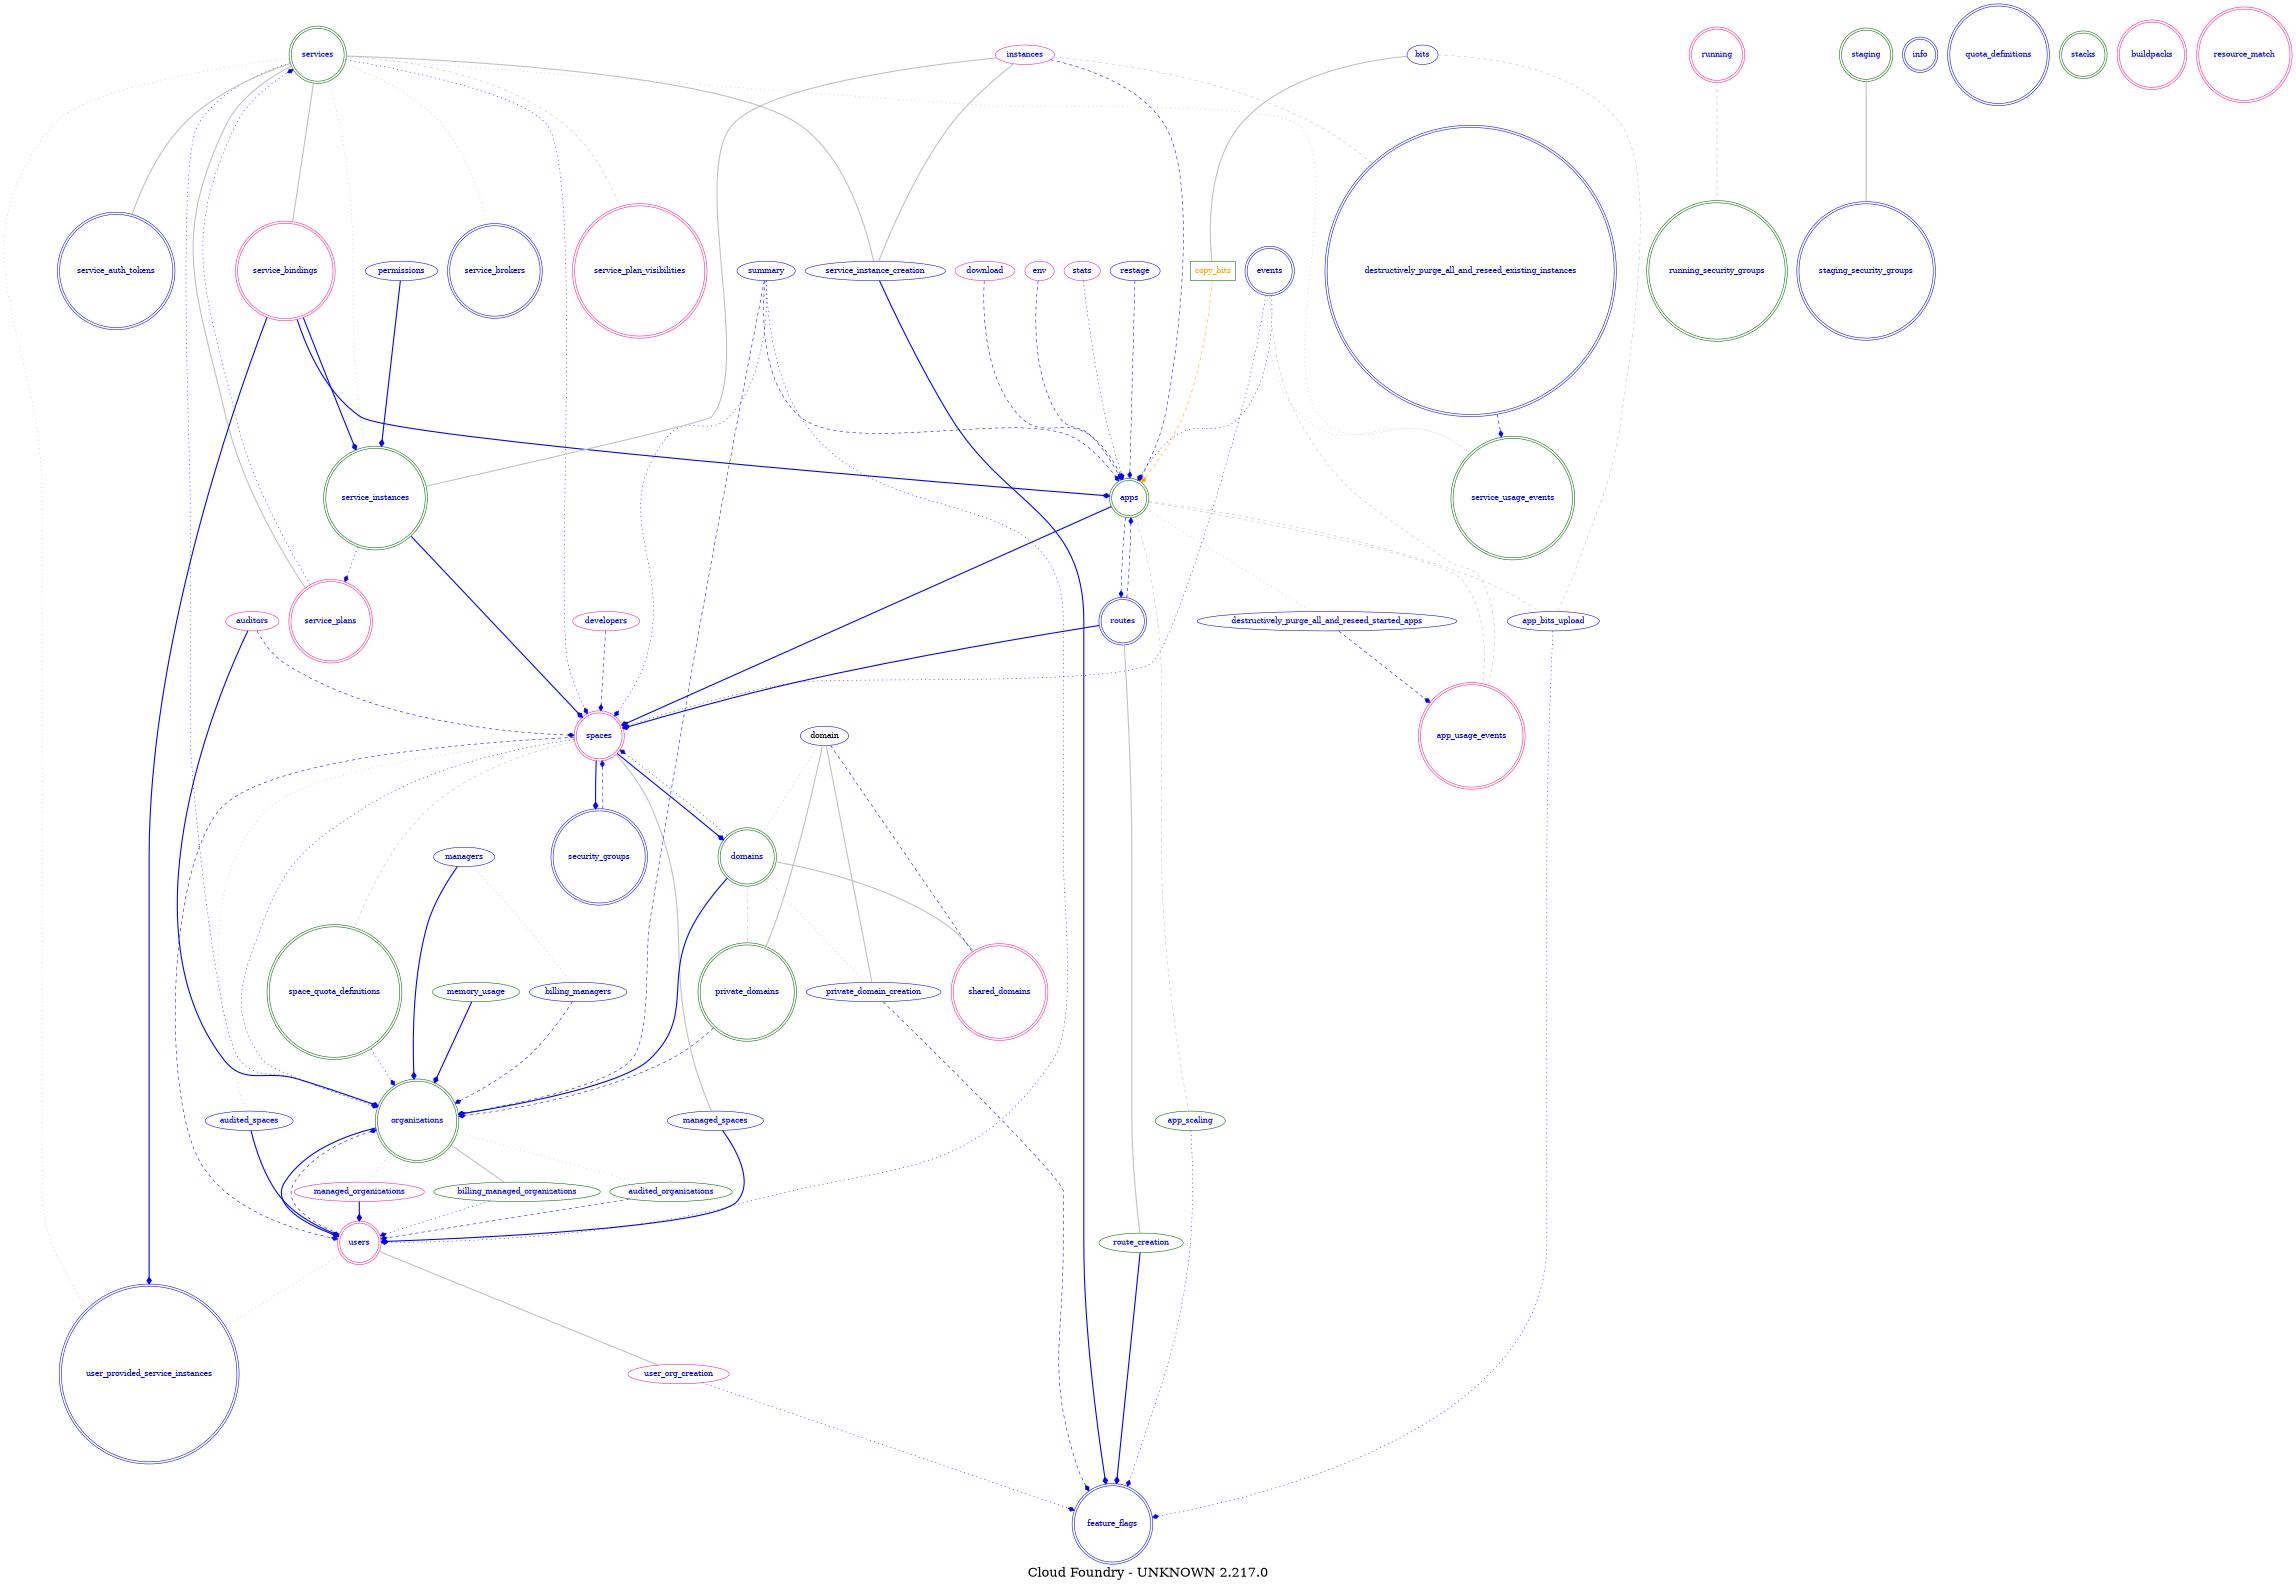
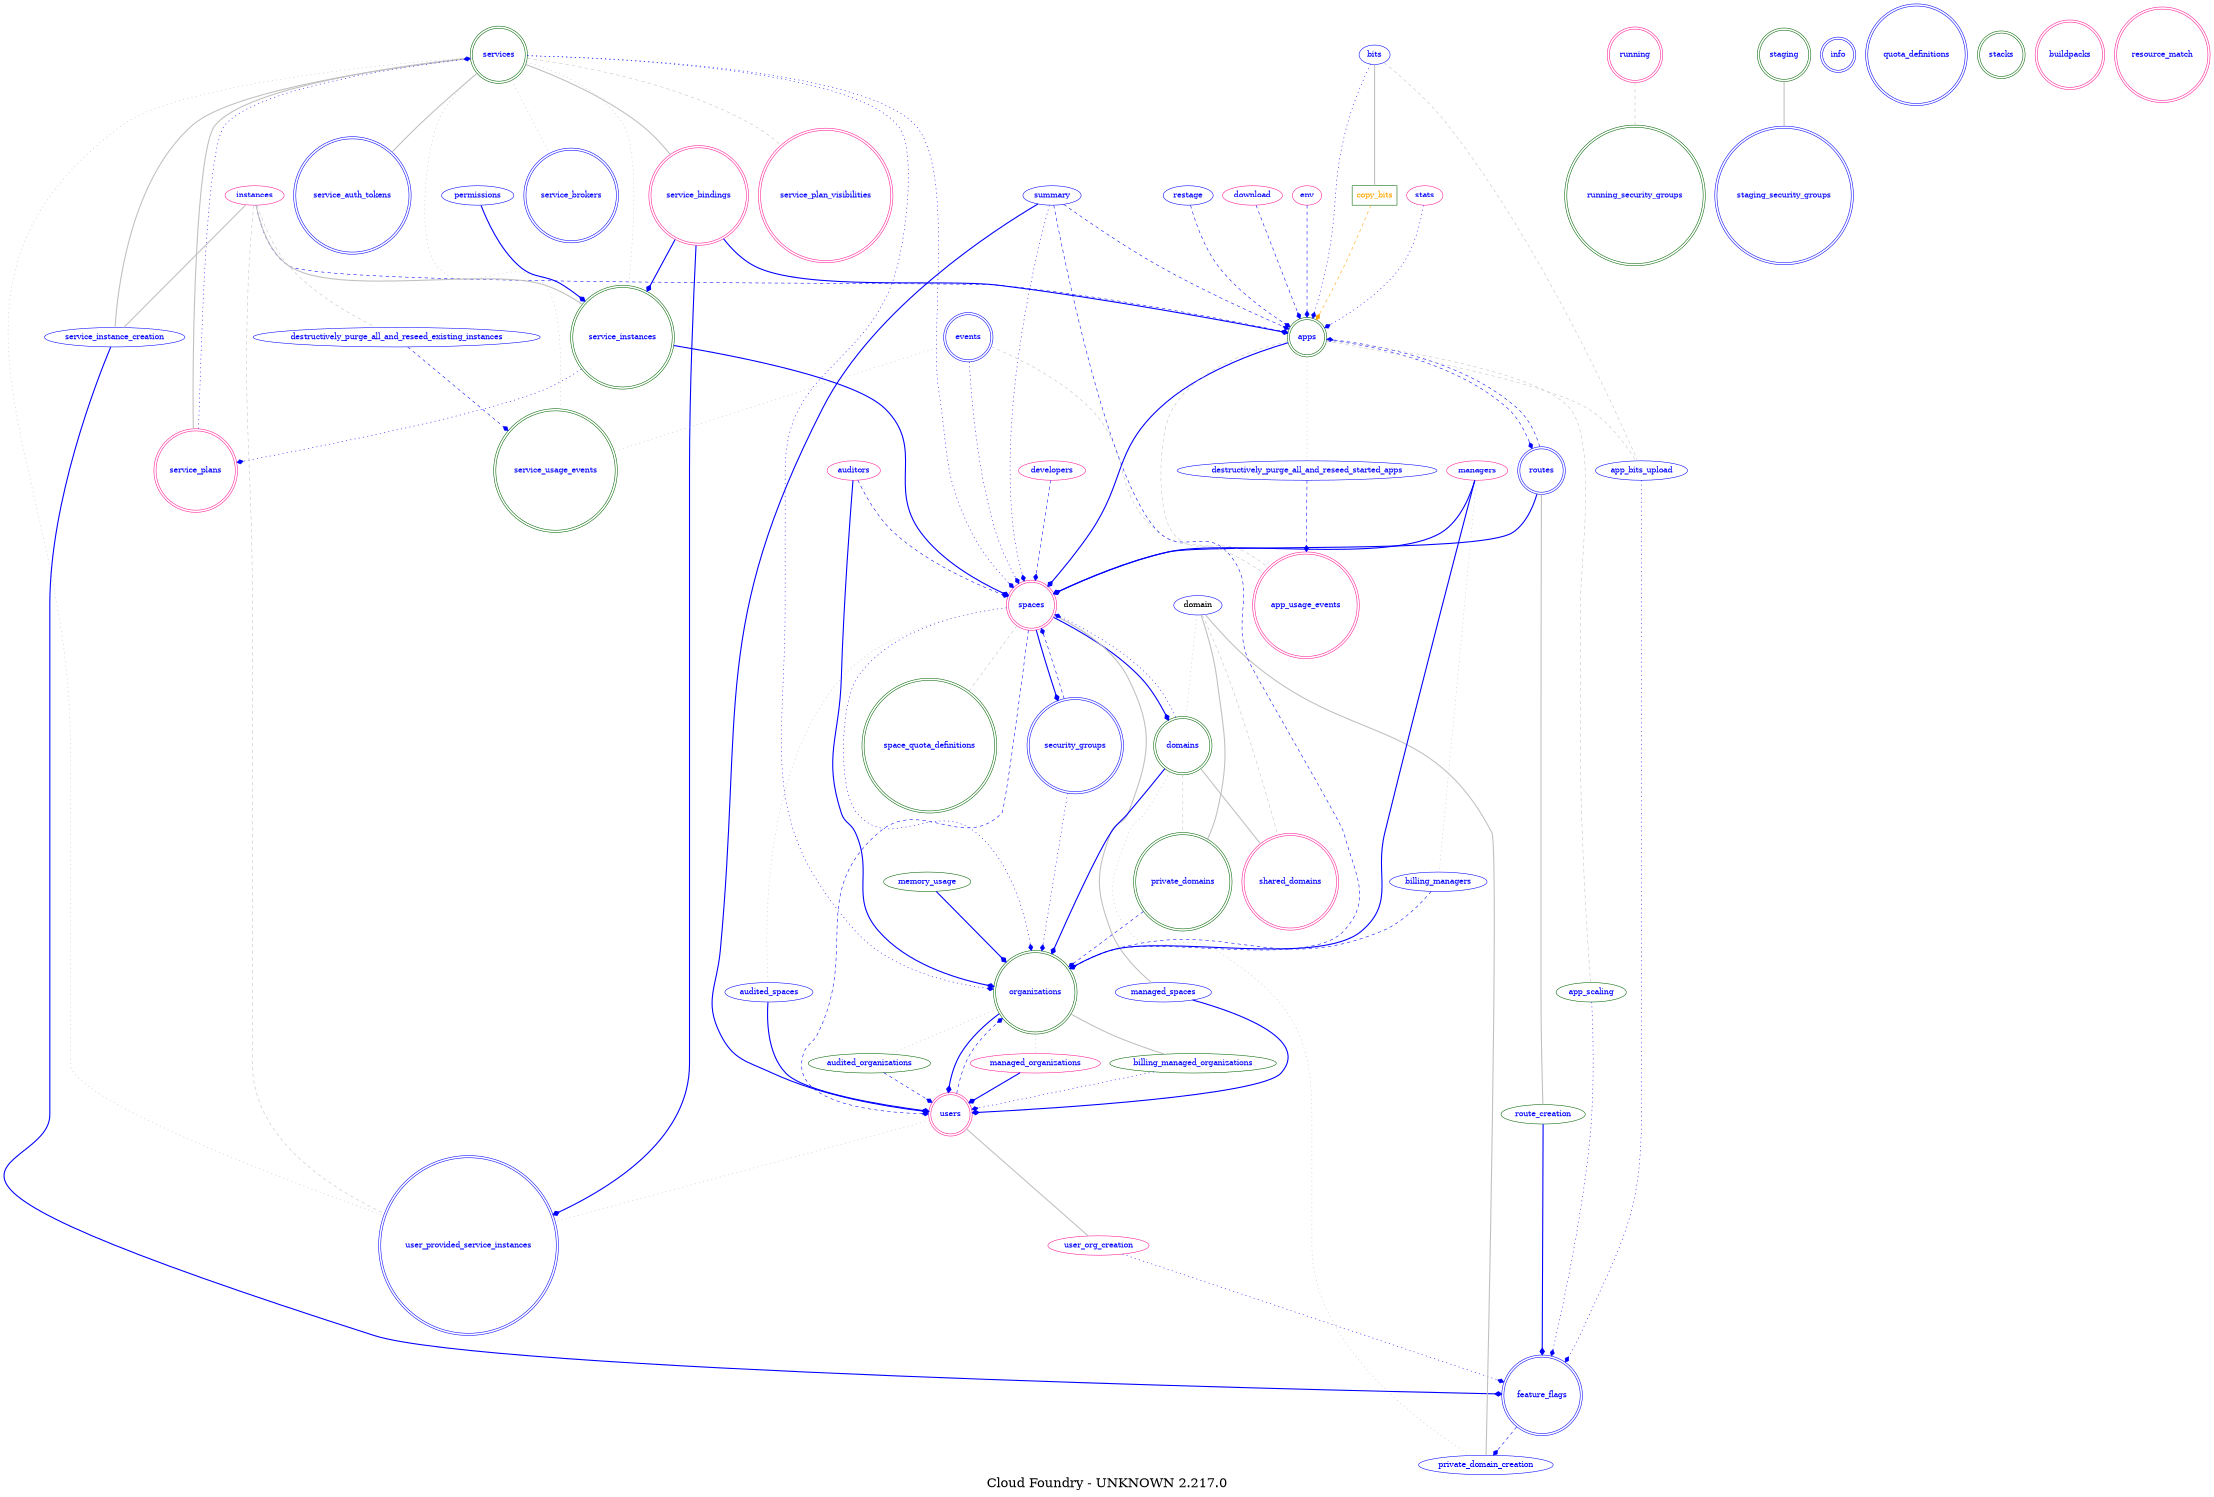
(1471, 271) -> (397, 337)
(1246, 409) -> (1336, 186)
none -> (1280, 549)
none -> (252, 740)
(901, 849) -> (1244, 723)
(464, 857) -> (1477, 471)
(1067, 949) -> (738, 676)
(381, 1064) -> (1055, 869)
(1063, 1209) -> (1507, 1439)
